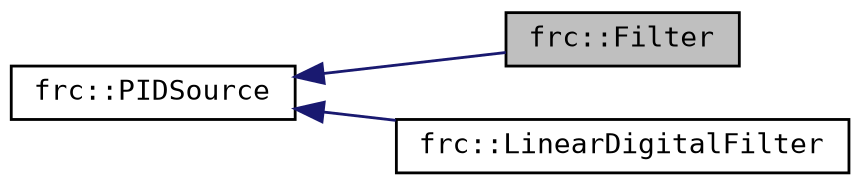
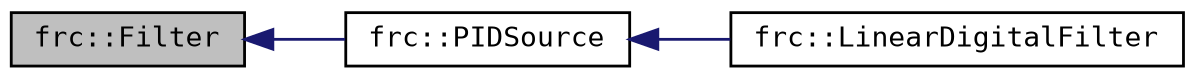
(415, 63) -> (309, 39)
